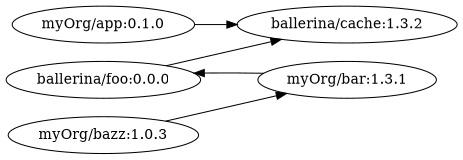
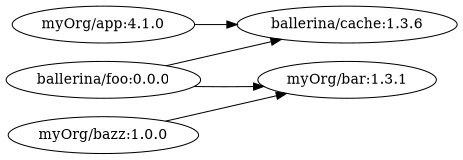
(103, 25) -> (103, 25)
(347, 25) -> (347, 25)
(234, 73) -> (224, 87)
(103, 135) -> (103, 135)
